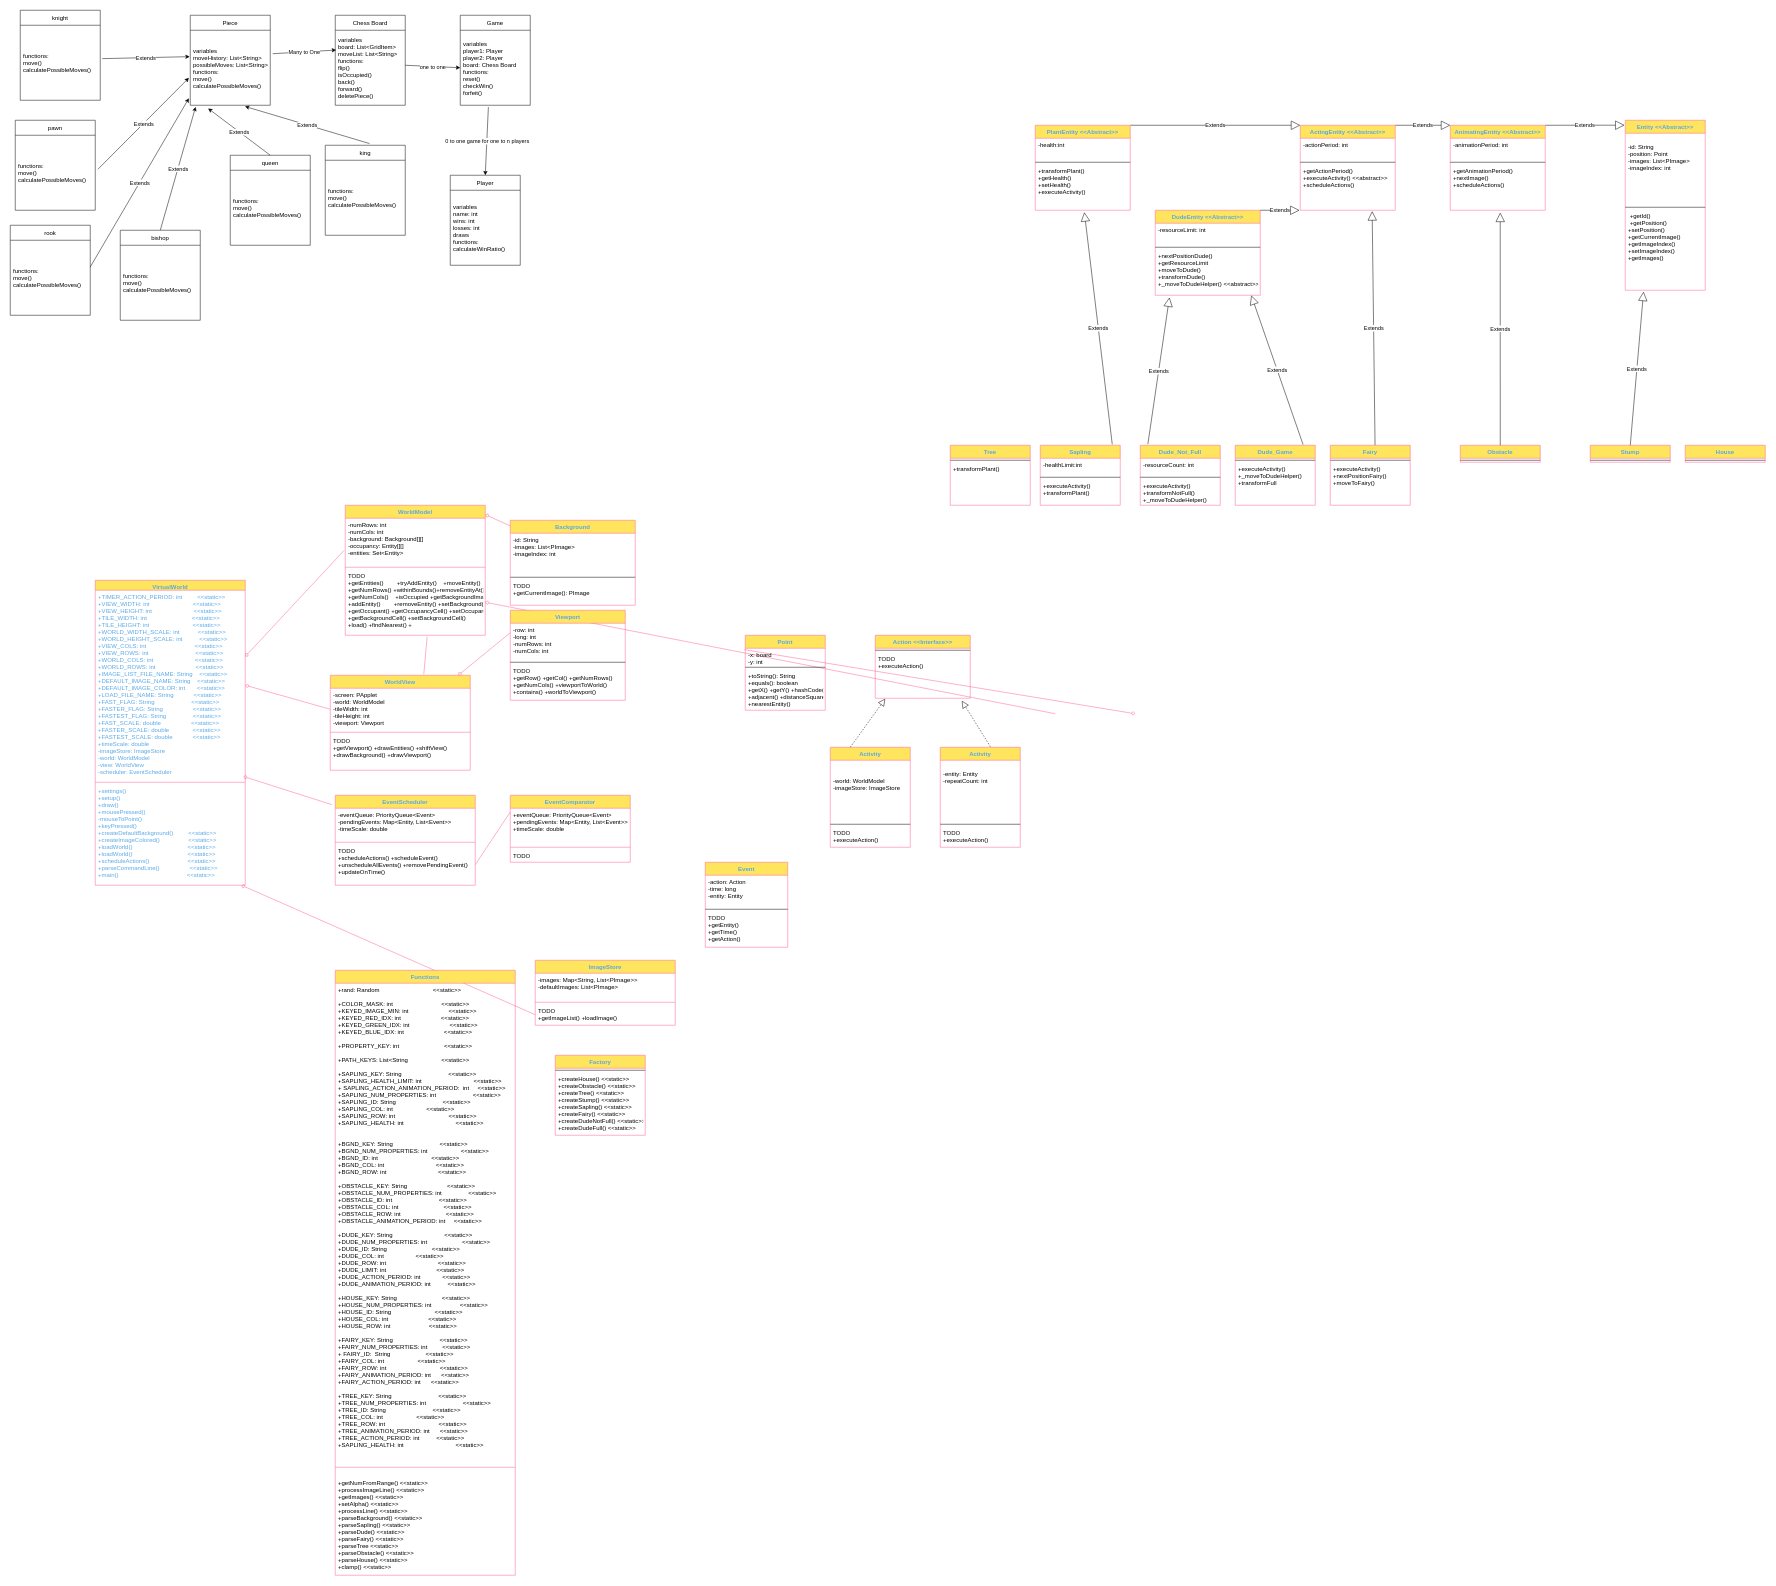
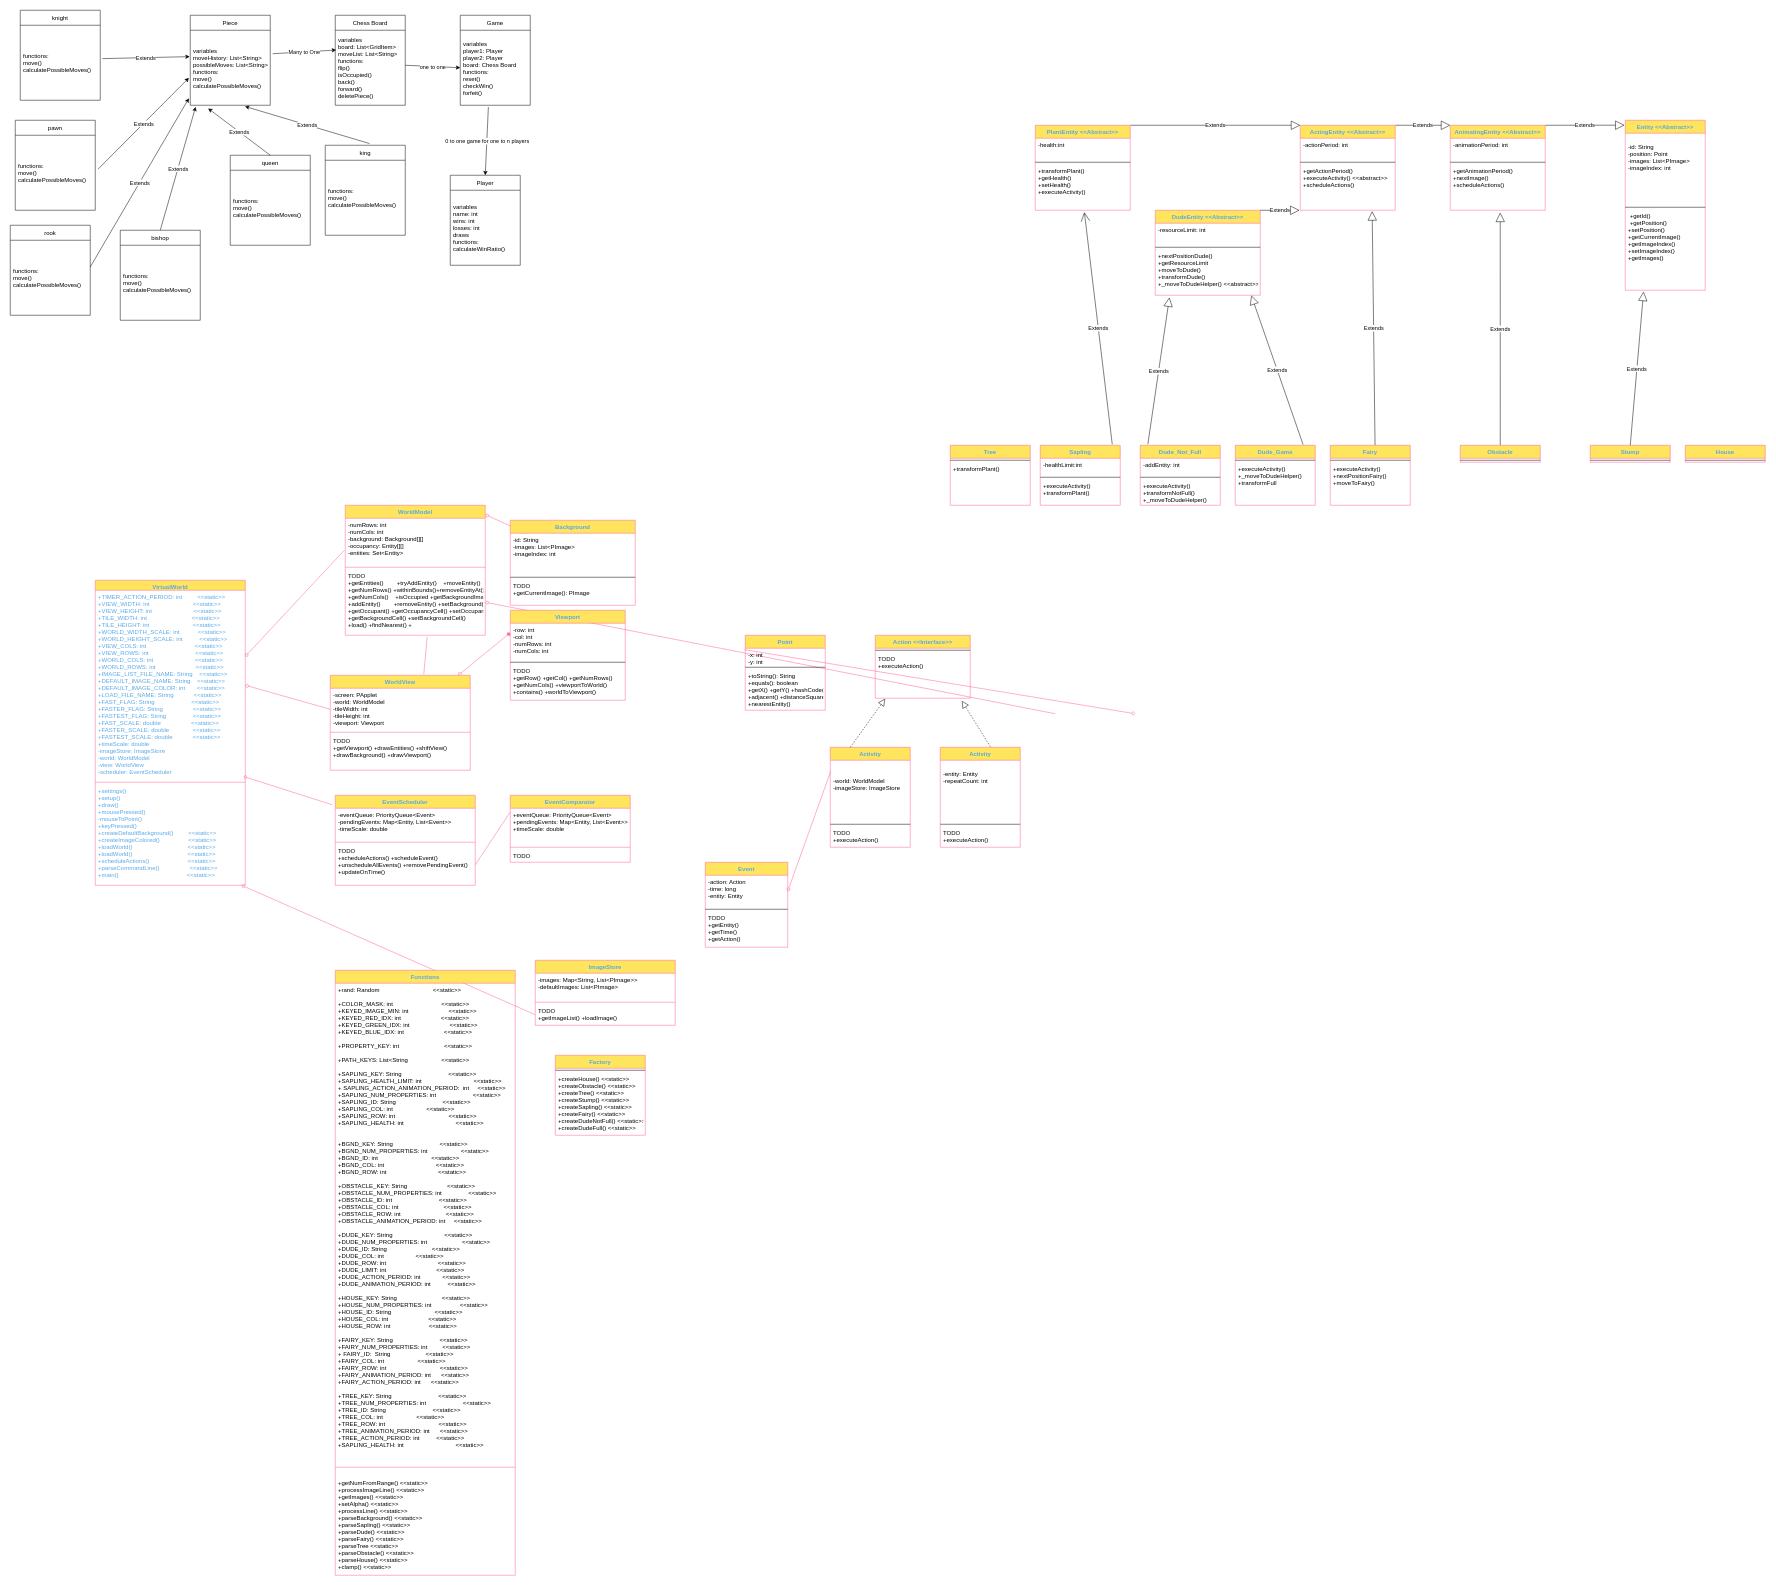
(1086, 222) -> (1085, 218)
(1173, 465) -> (1165, 465)
(526, 630) -> (526, 630)
(506, 636) -> (506, 636)
(762, 655) -> (757, 655)
none -> (809, 833)
